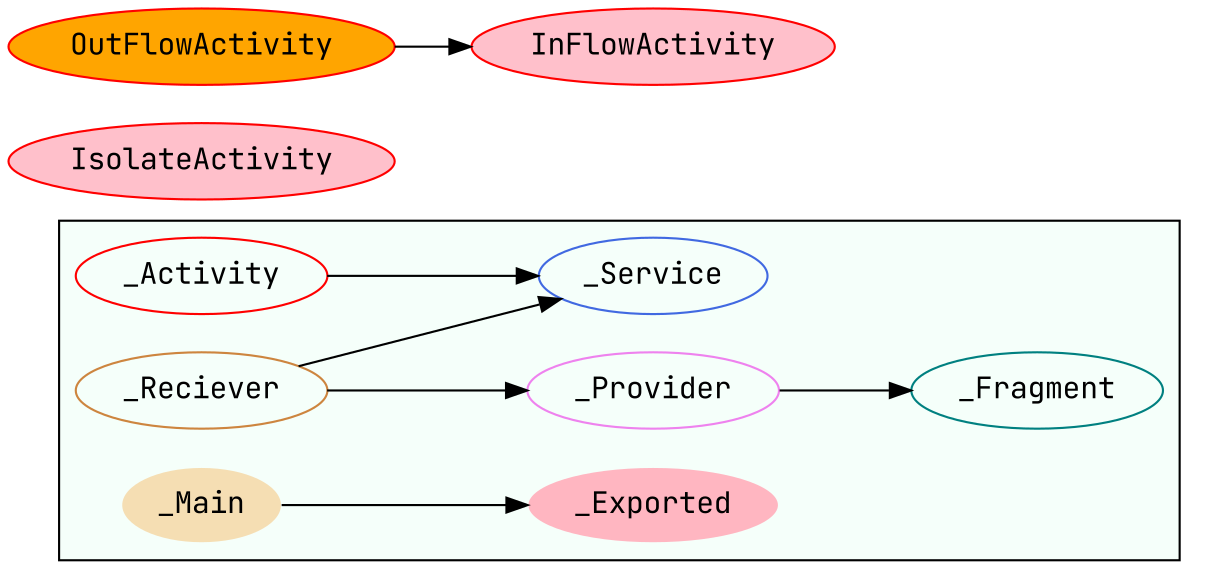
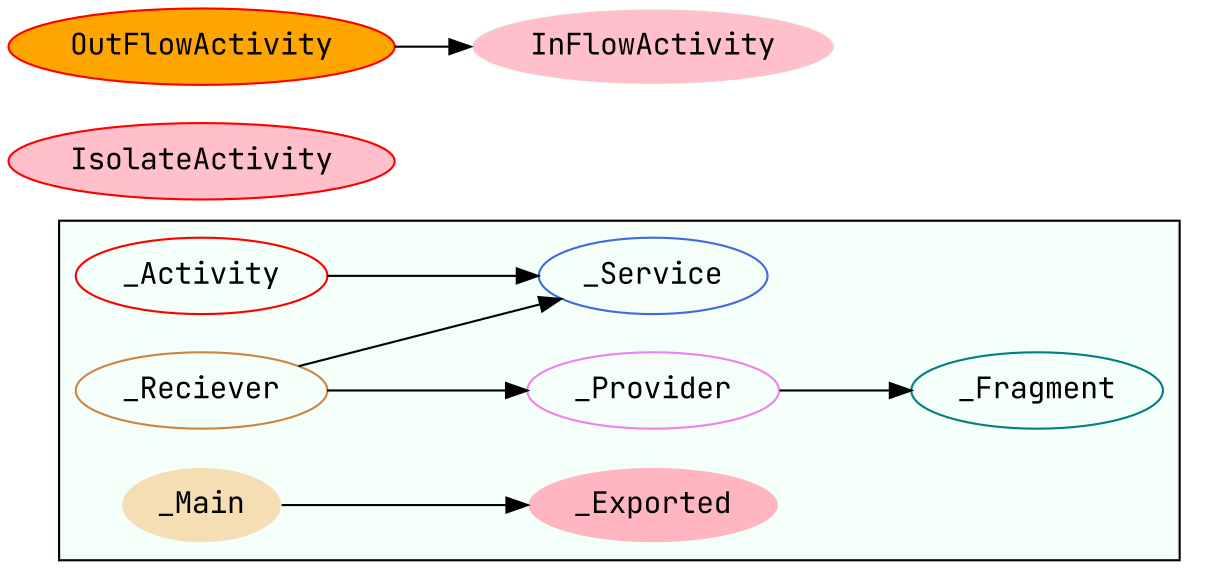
(653, 47) -> (653, 47)
